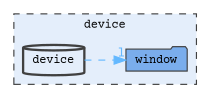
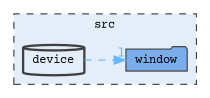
(105, 25) -> (105, 25)
